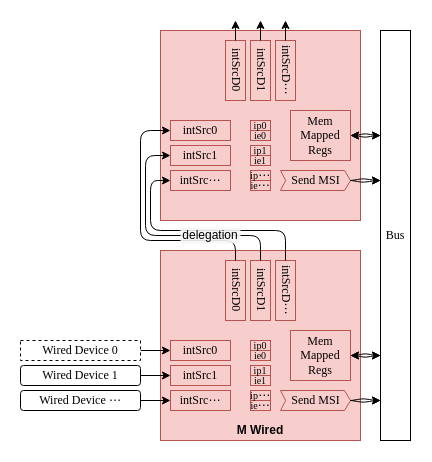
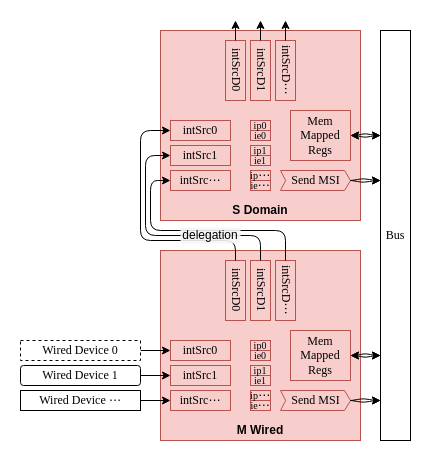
none -> (261, 211)
(81, 401) -> (81, 401)
